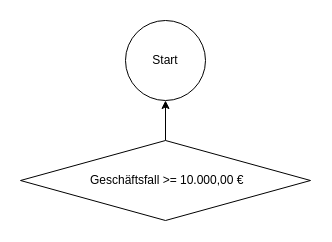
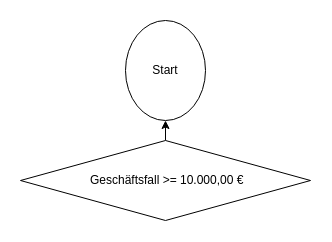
(166, 61) -> (166, 71)
